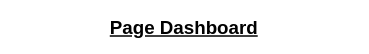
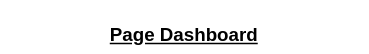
(184, 27) -> (184, 34)
